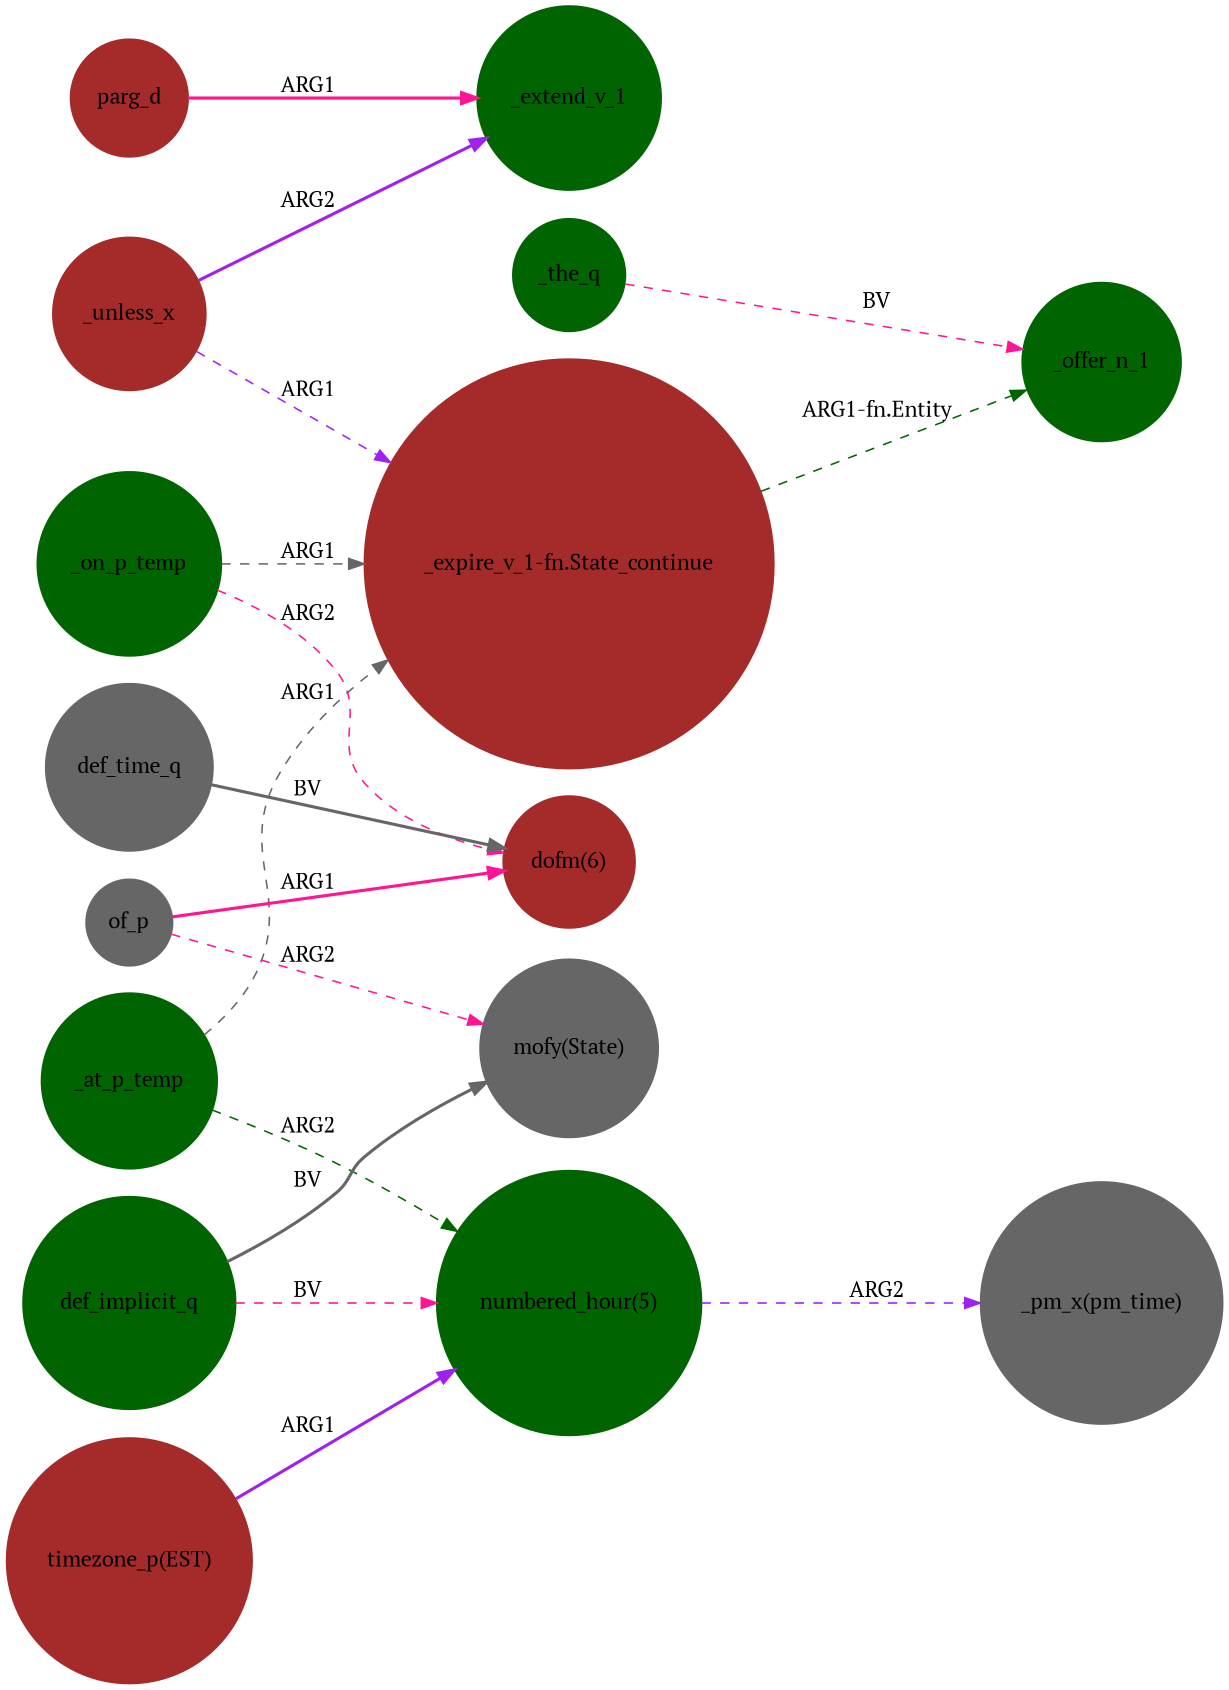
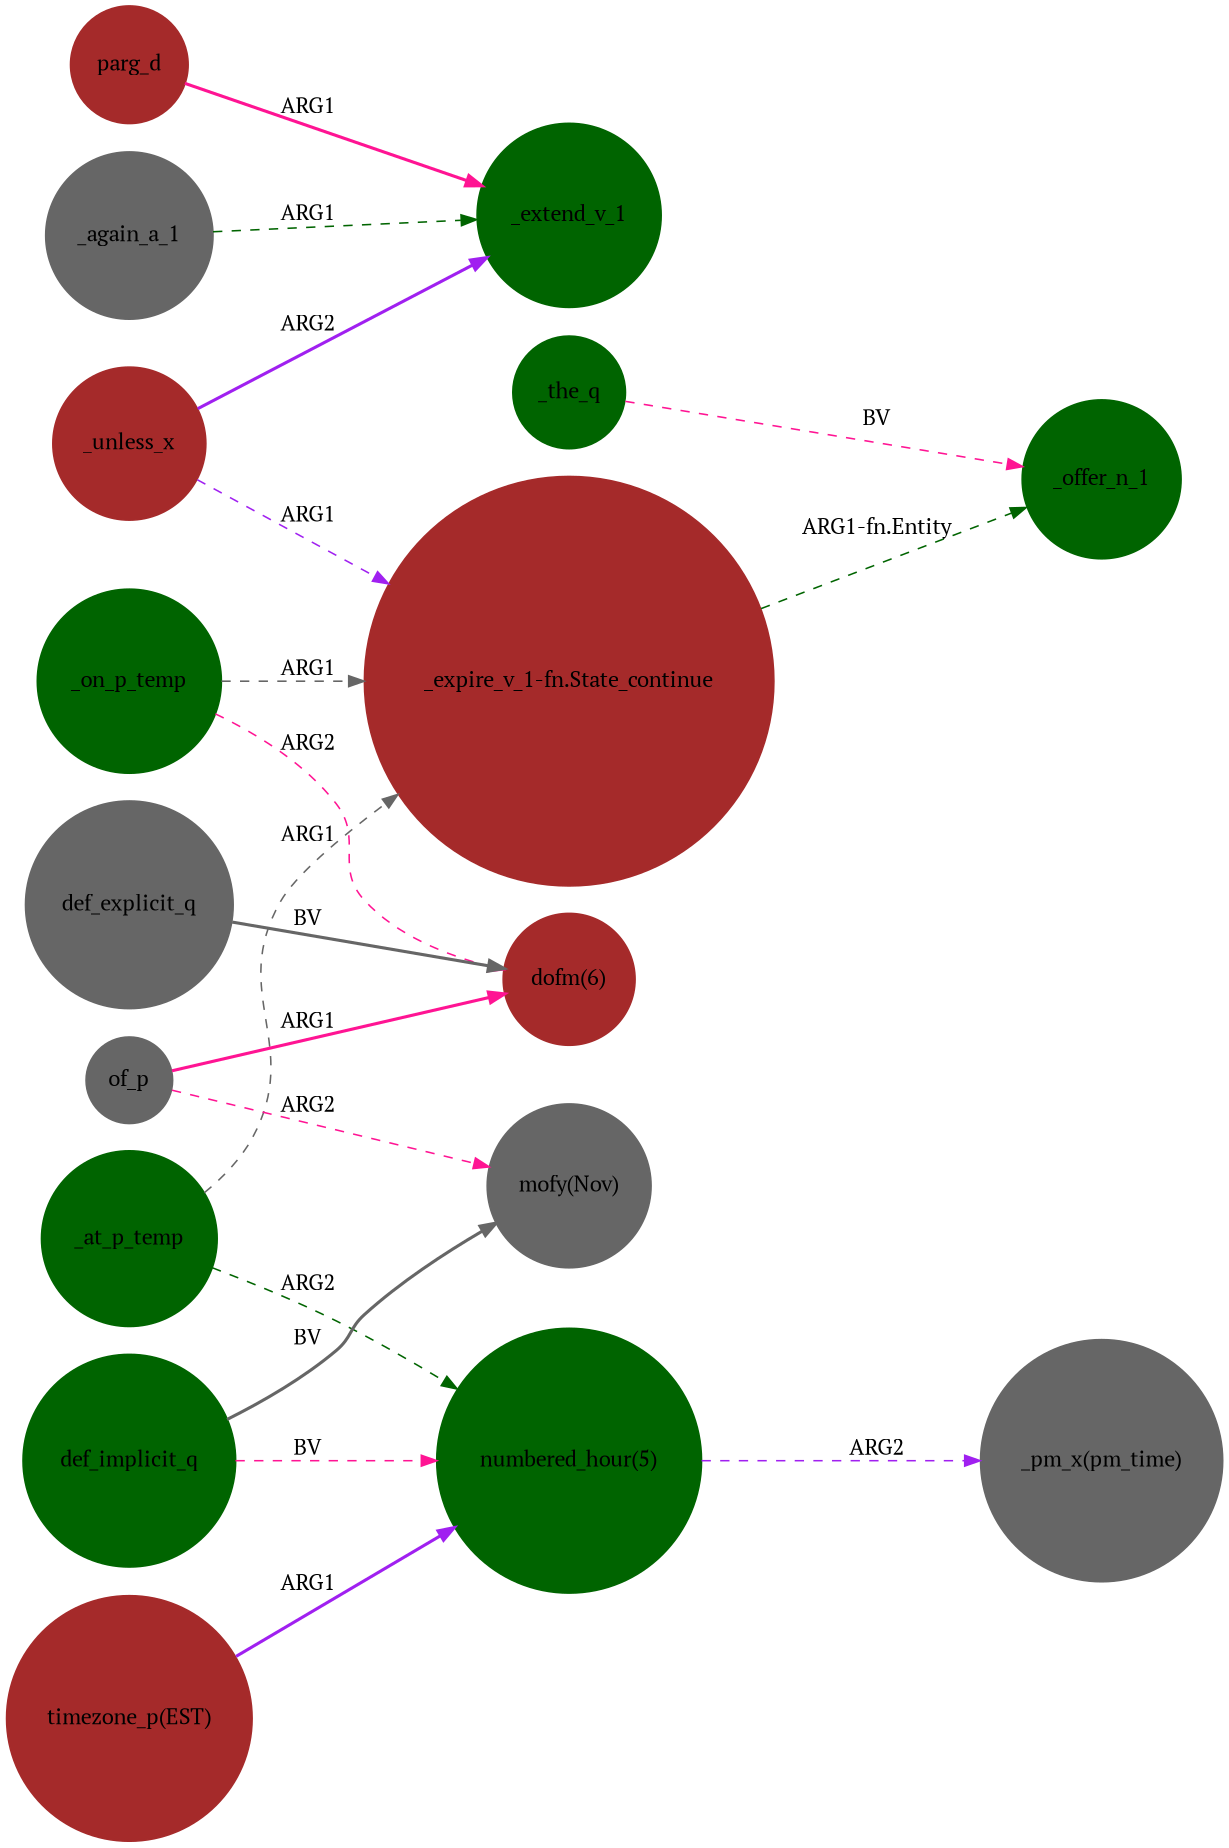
none -> (129, 236)
(129, 767) -> (129, 905)
(569, 1048) -> (569, 1186)
